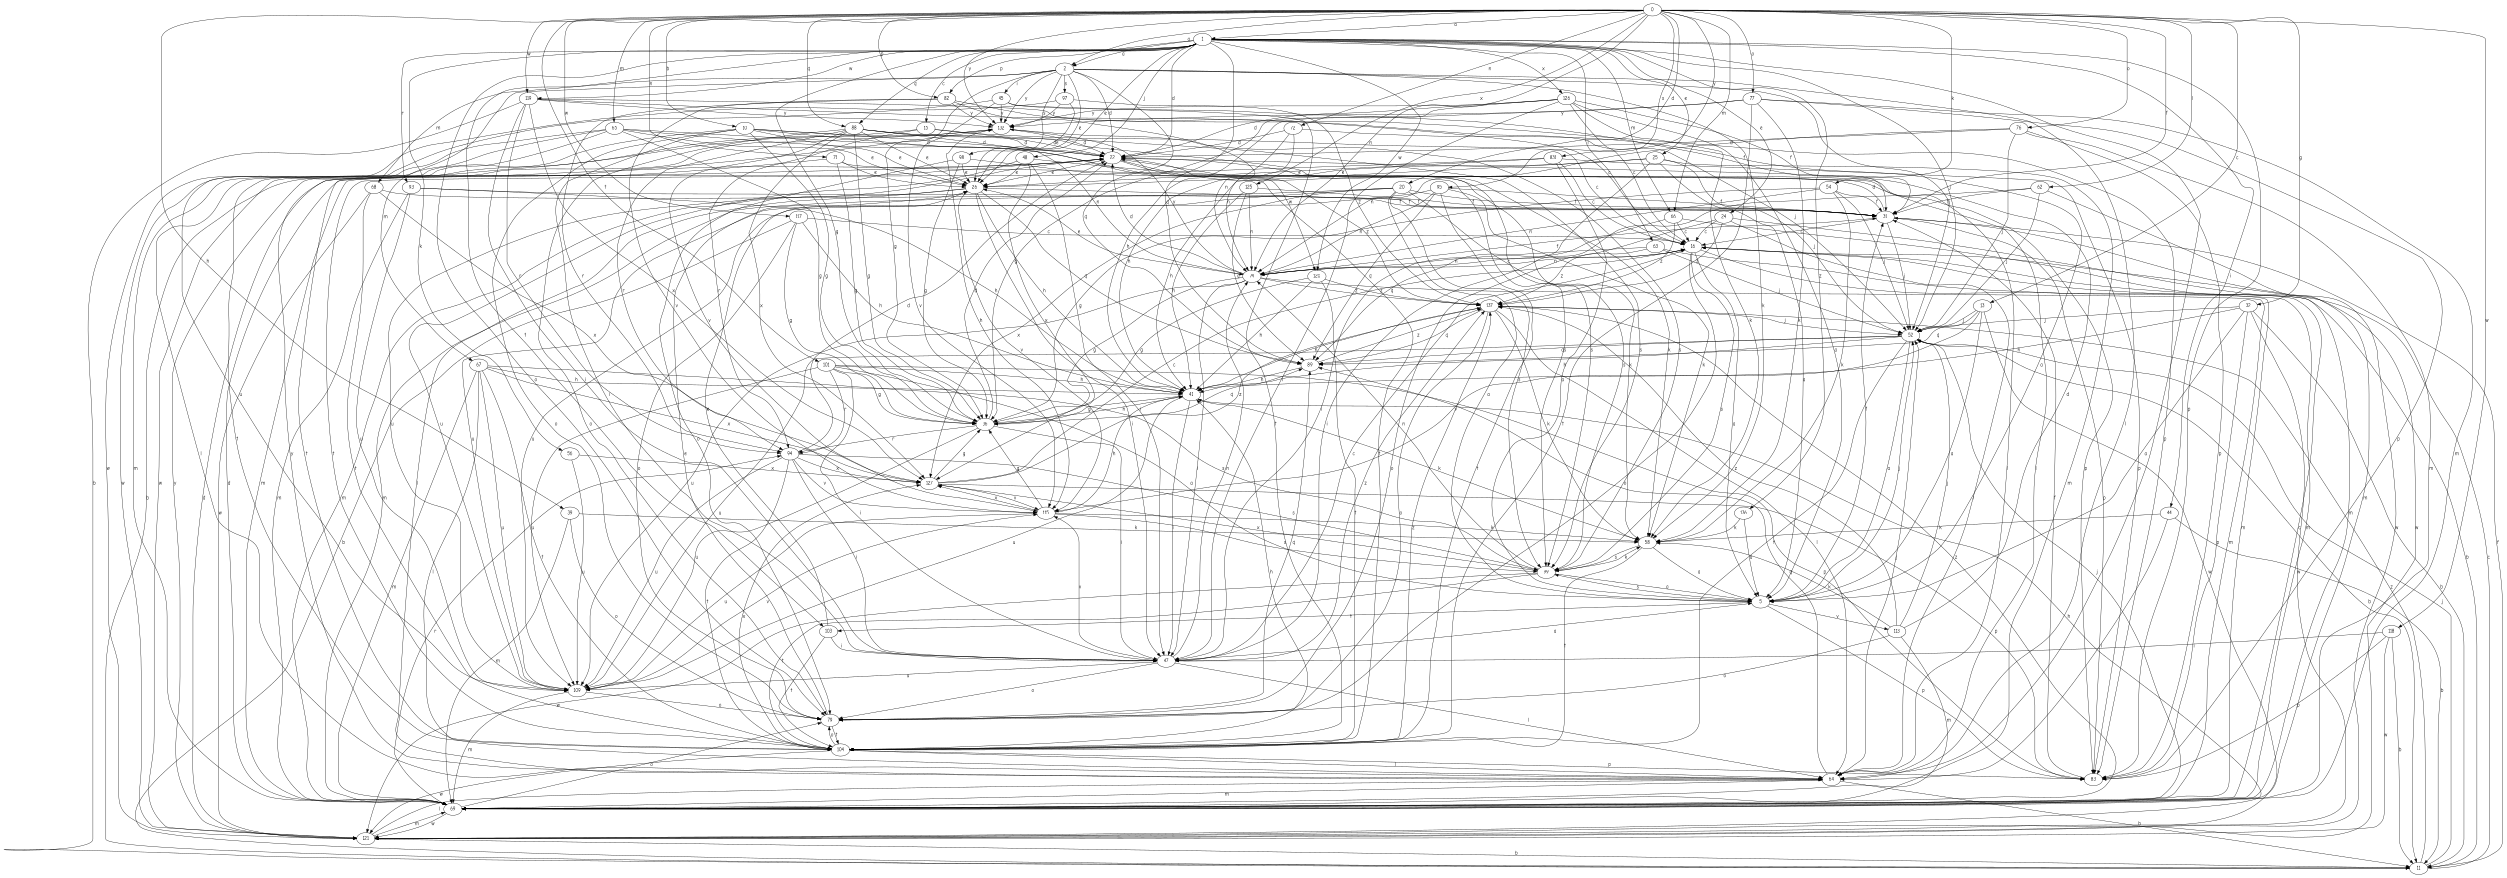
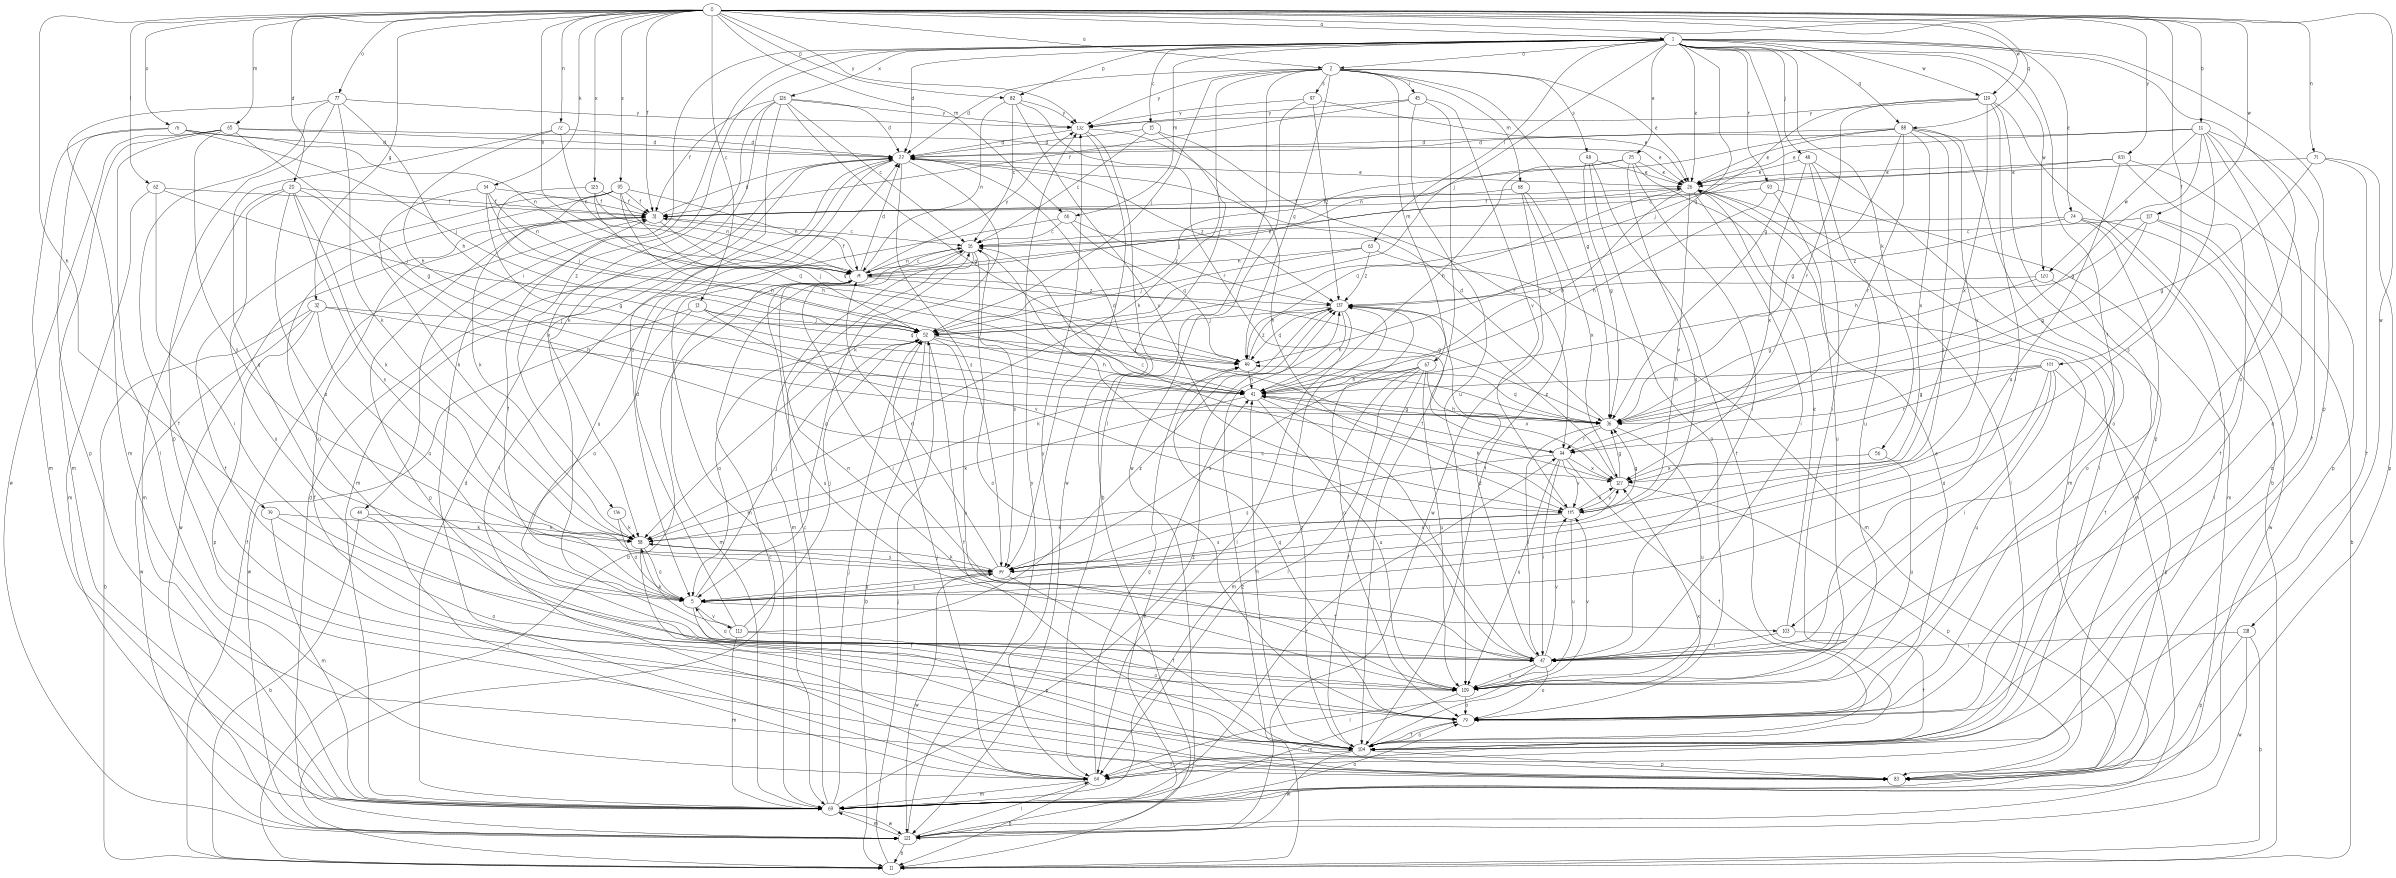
(1255, 334) -> (930, 315)
